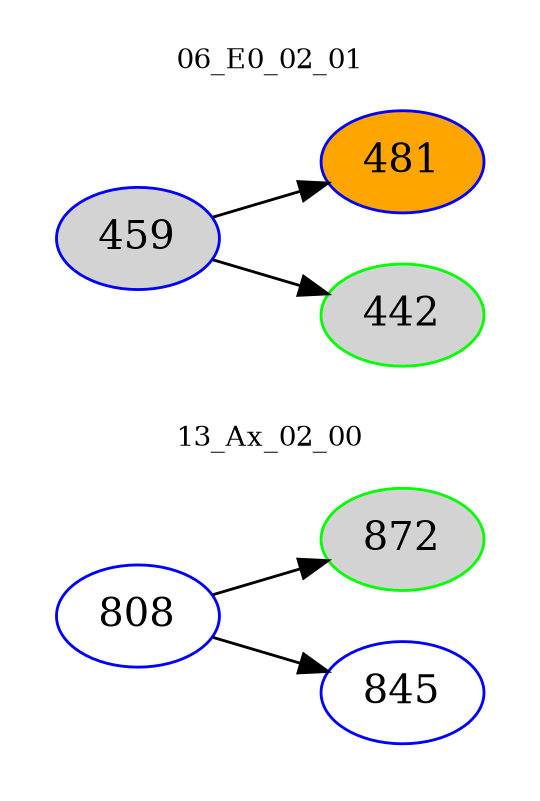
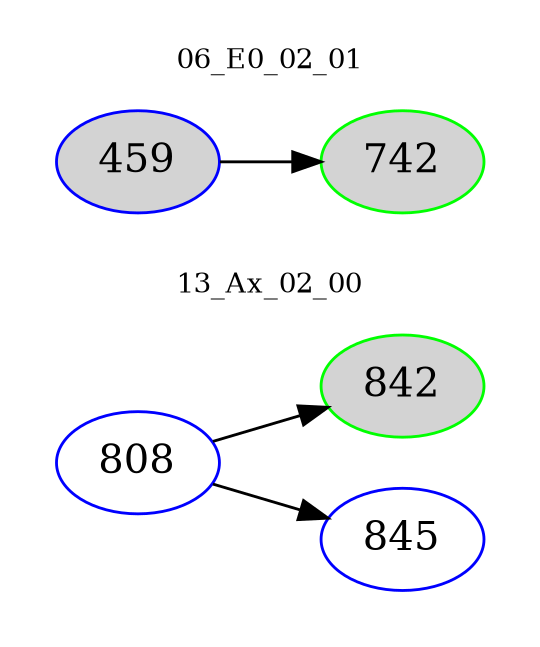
(403, 162) -> none
(403, 315) -> (403, 162)
(403, 539) -> (403, 386)
